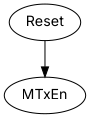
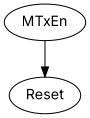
(45, 54) -> (45, 54)
